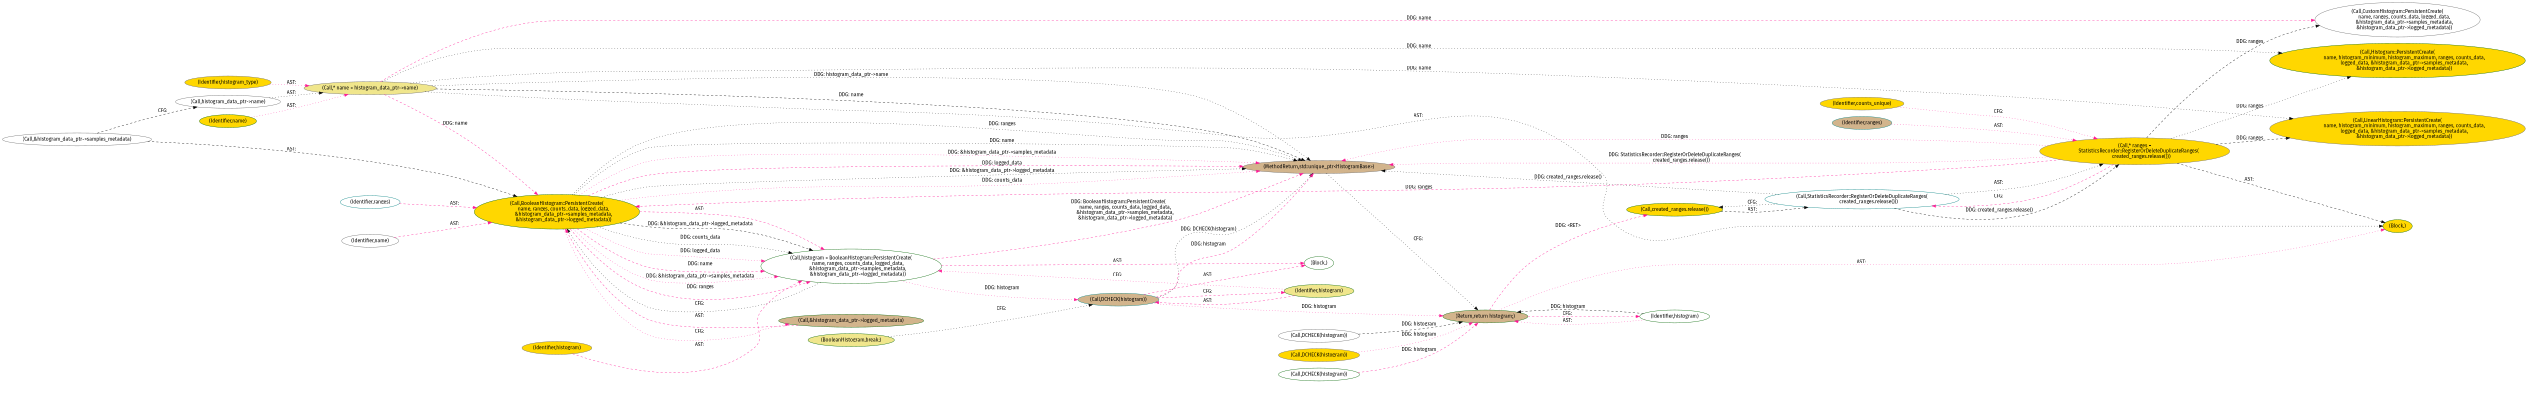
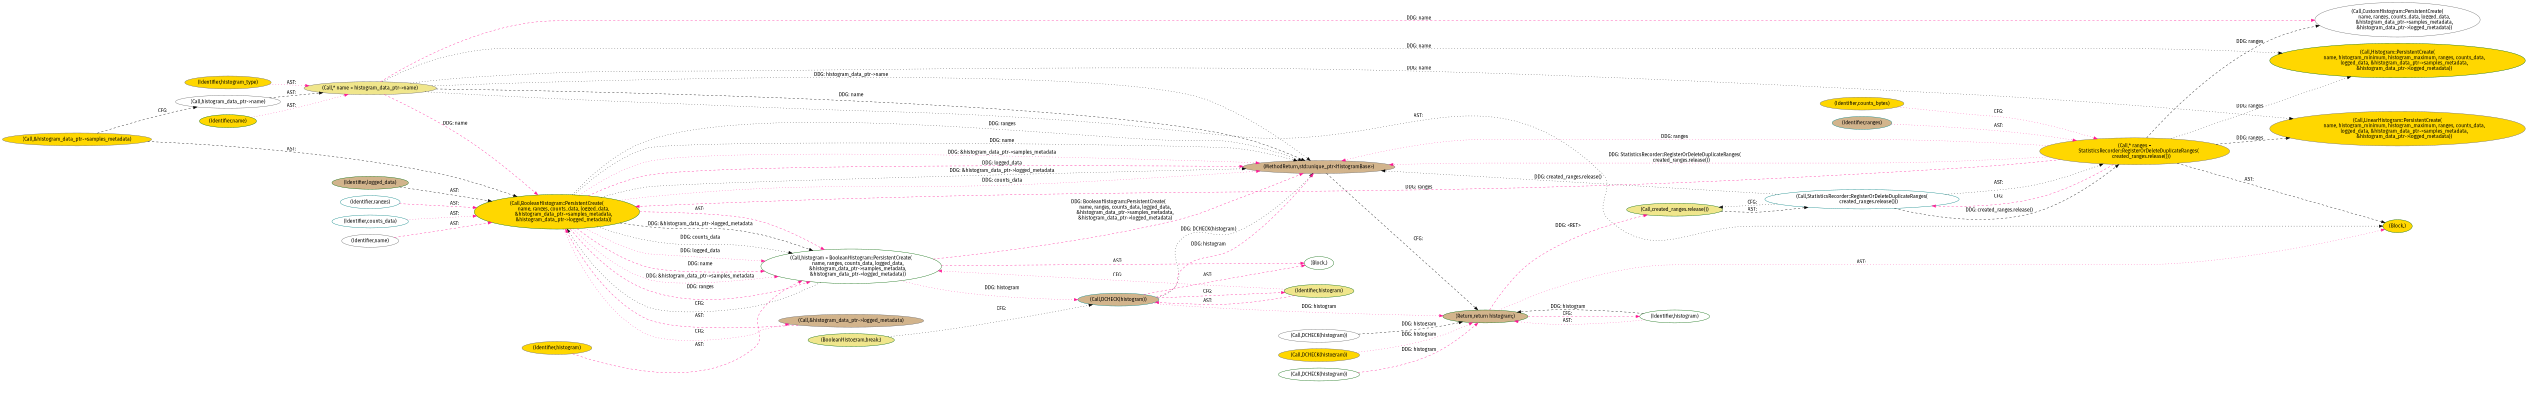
(294, 95) -> (294, 95)
(1862, 104) -> (1862, 104)
(77, 139) -> (77, 139)
none -> (370, 183)
(1675, 210) -> (1675, 210)
none -> (370, 221)
(1401, 240) -> (1401, 240)
(851, 321) -> (851, 321)
